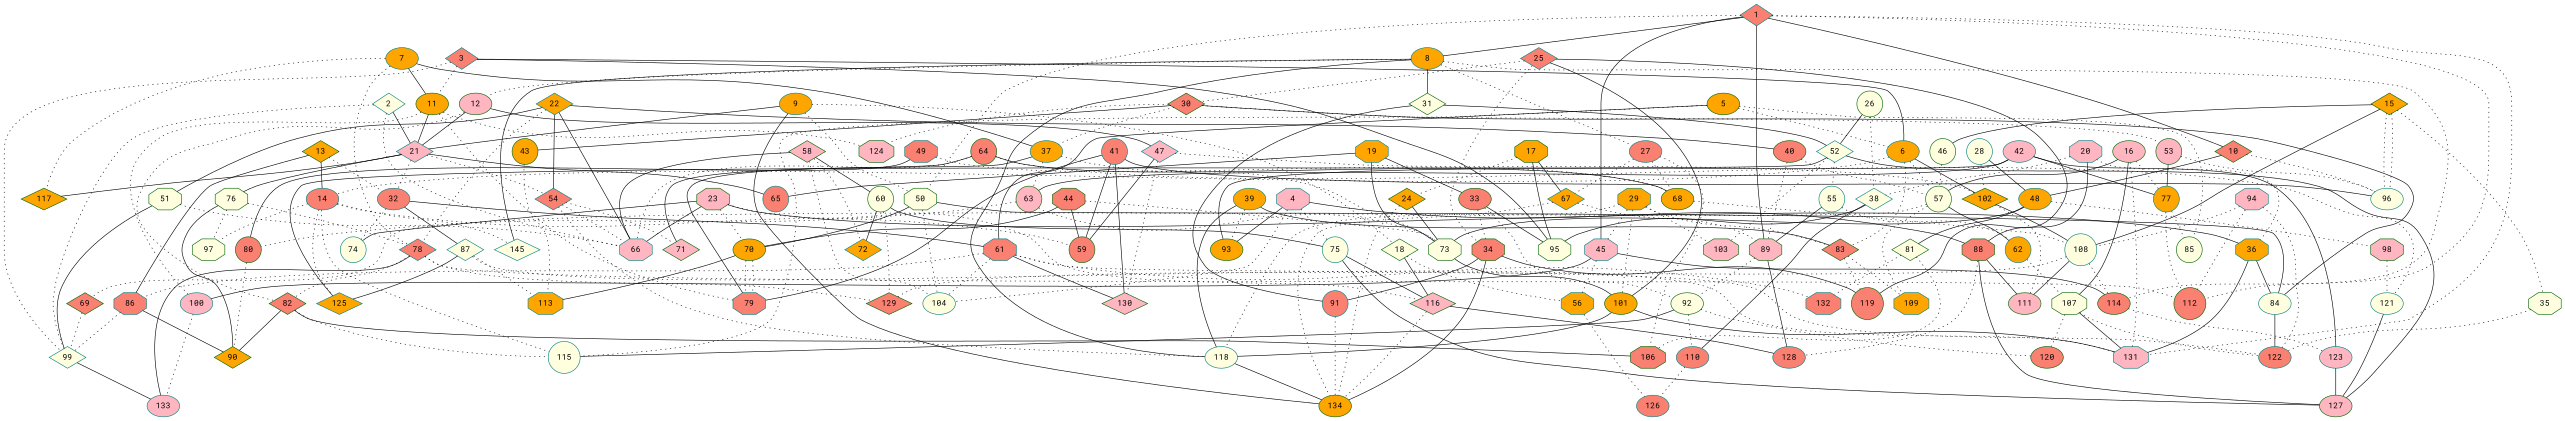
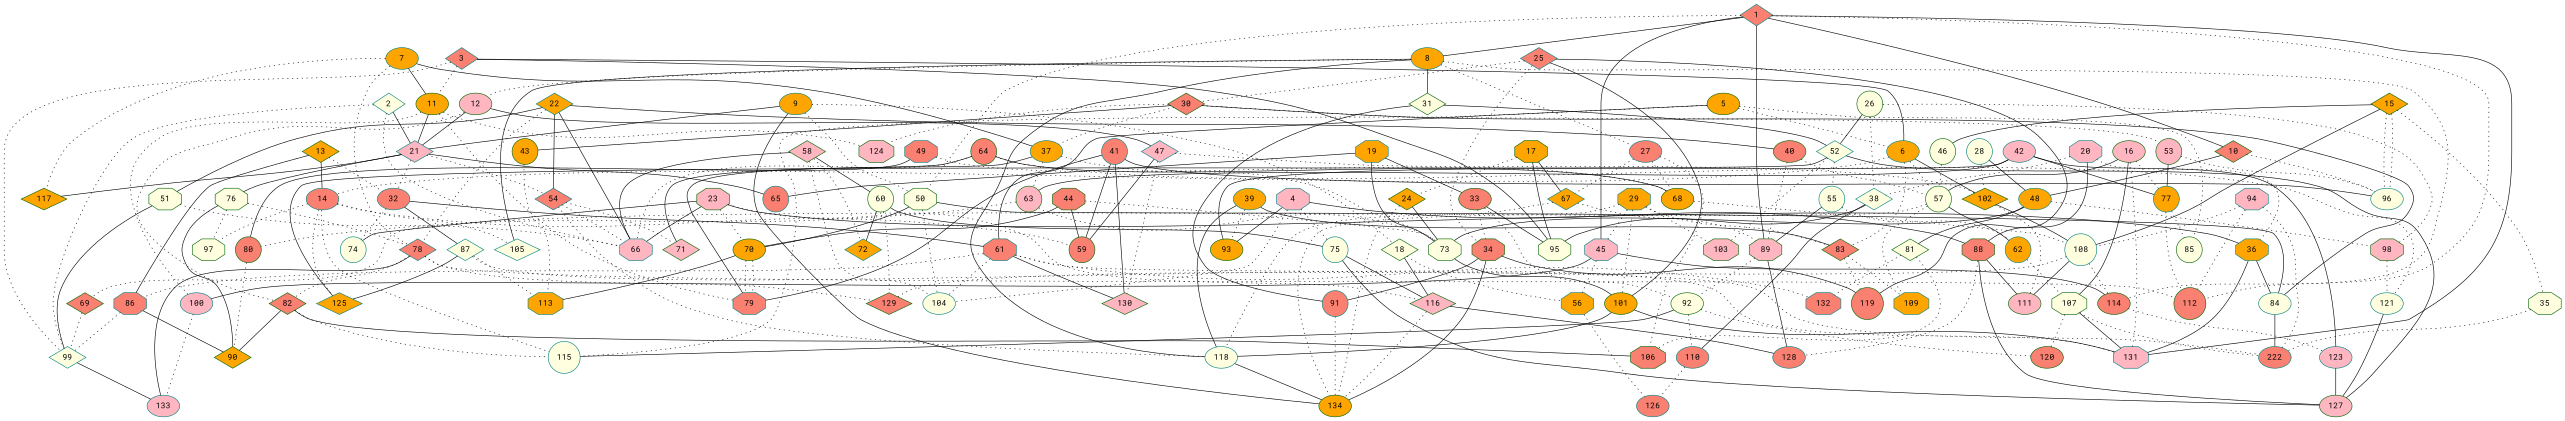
(2415, 52) -> (2415, 52)
none -> (2217, 114)
(517, 250) -> (517, 250)
(2275, 357) -> (2275, 357)
